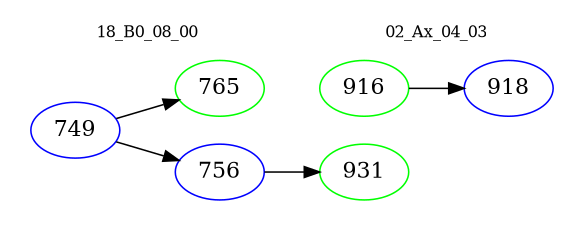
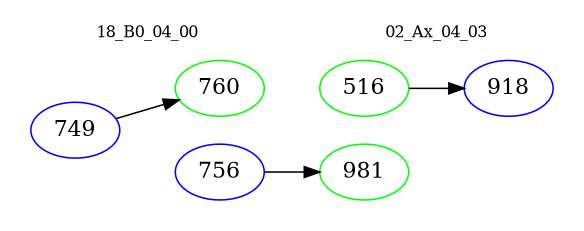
(148, 33) -> (148, 33)
(220, 88) -> (220, 88)
(364, 88) -> (364, 88)
(140, 149) -> none
(364, 172) -> (364, 172)
